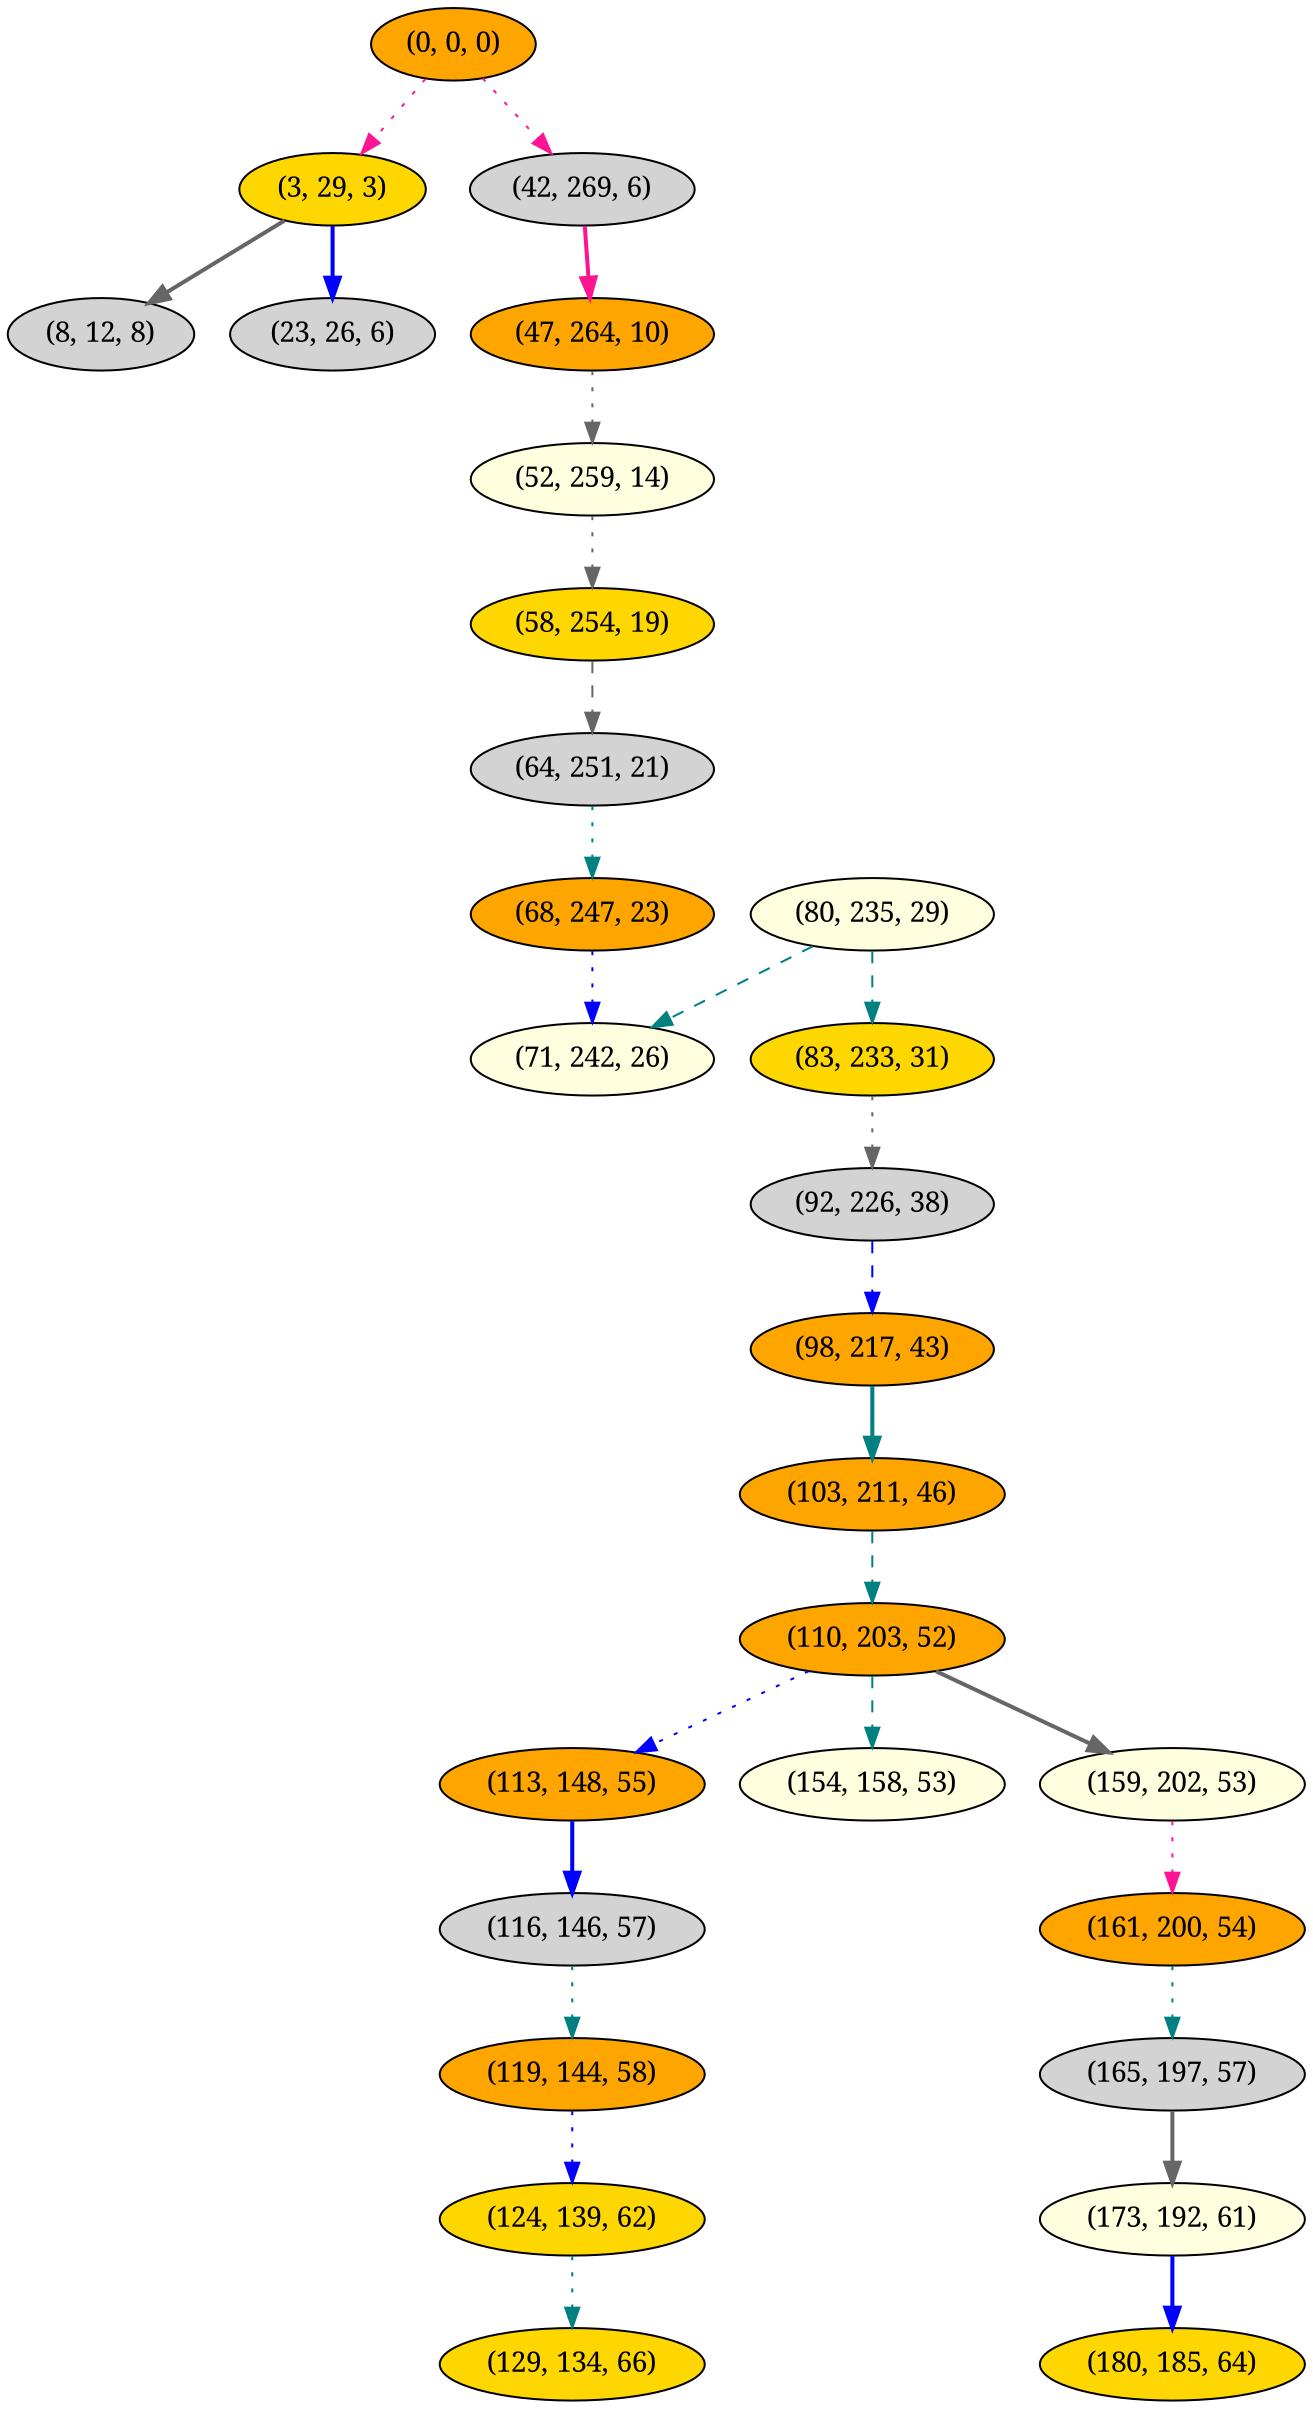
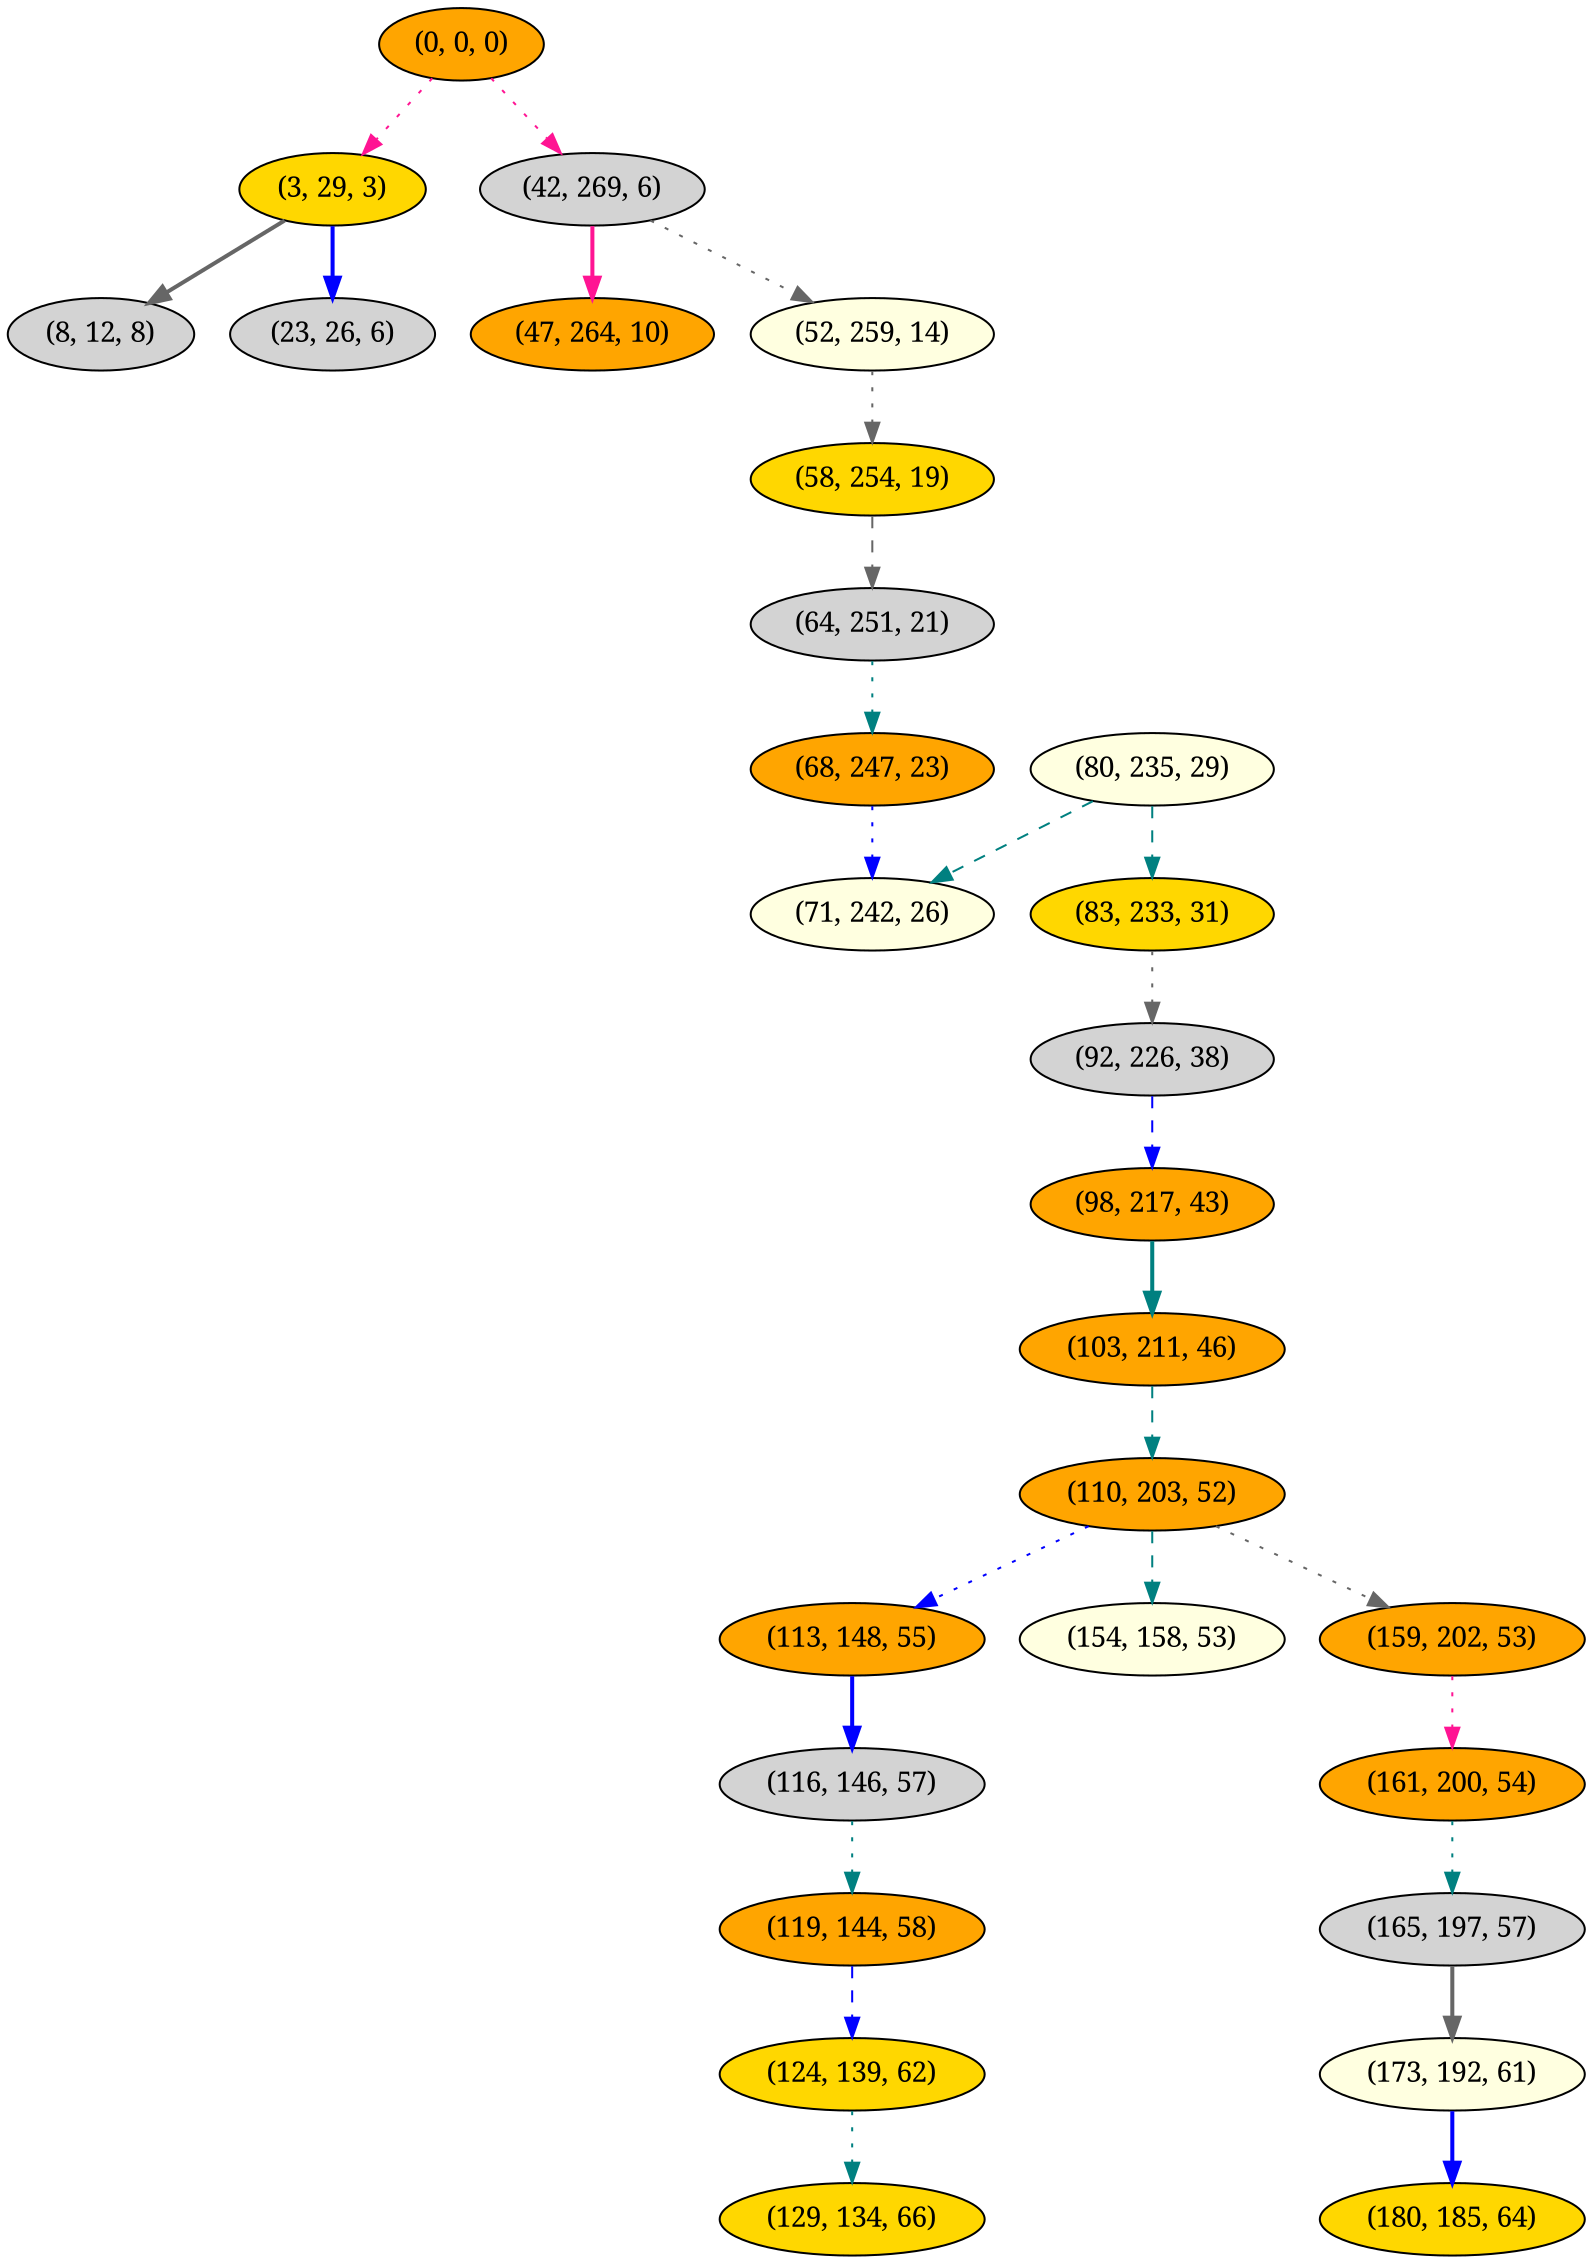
(592, 397) -> (722, 257)
(1013, 1707) -> (1293, 1562)
(1172, 1784) -> (1452, 1639)
(572, 2137) -> (852, 1992)
